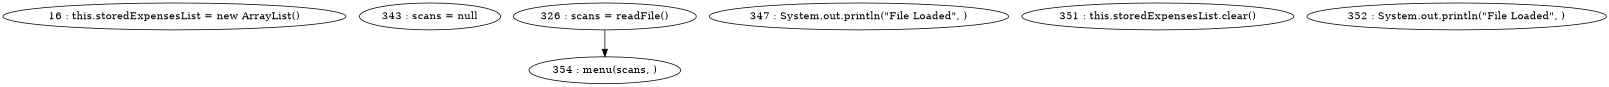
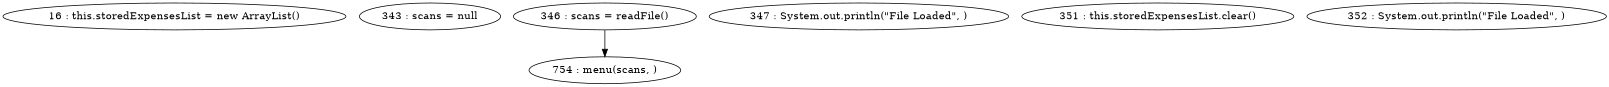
(605, 16) -> (605, 16)
(605, 70) -> (605, 70)
